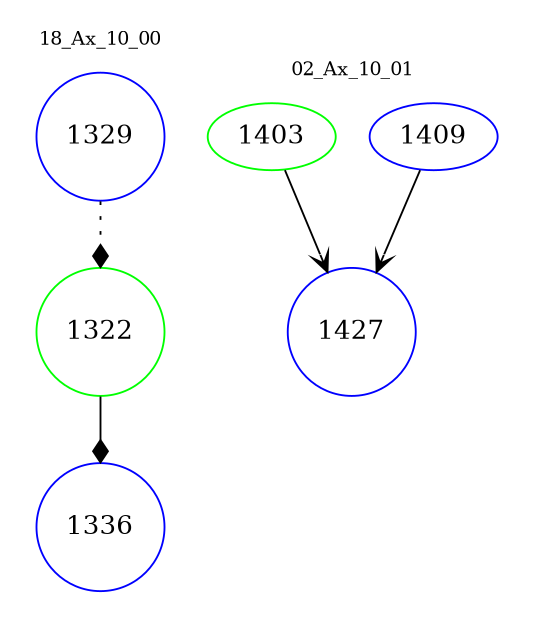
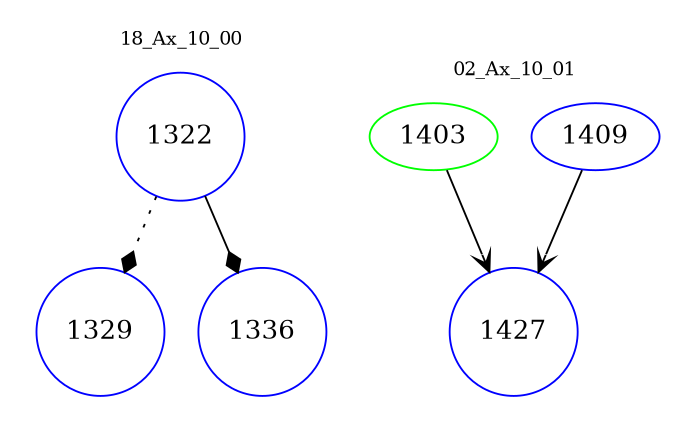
(100, 223) -> (145, 224)
(100, 332) -> (181, 137)
